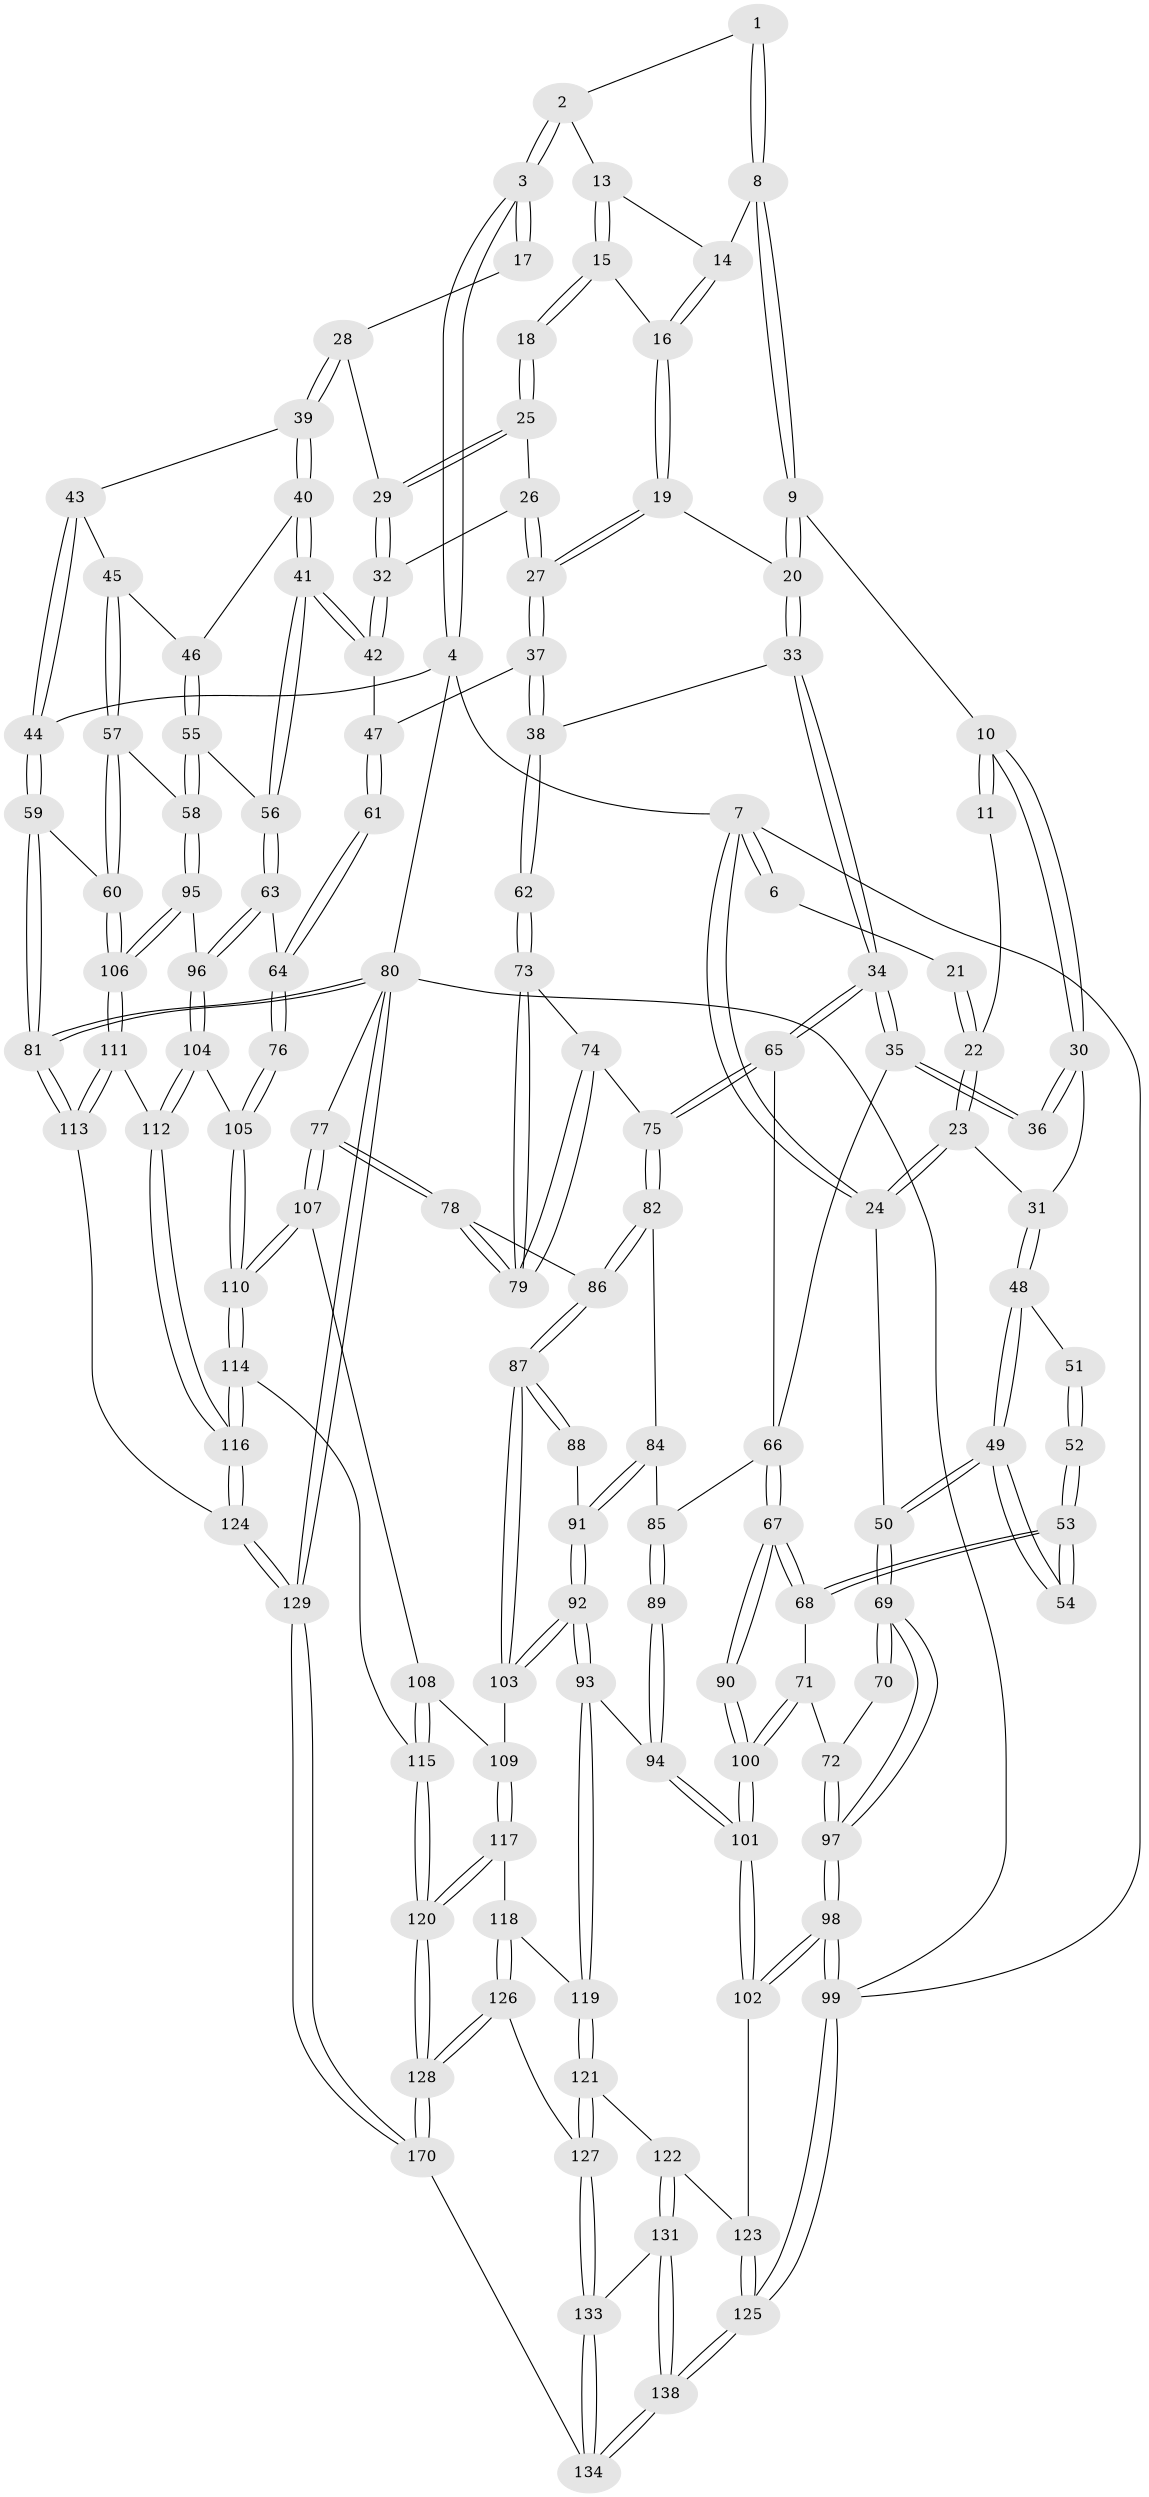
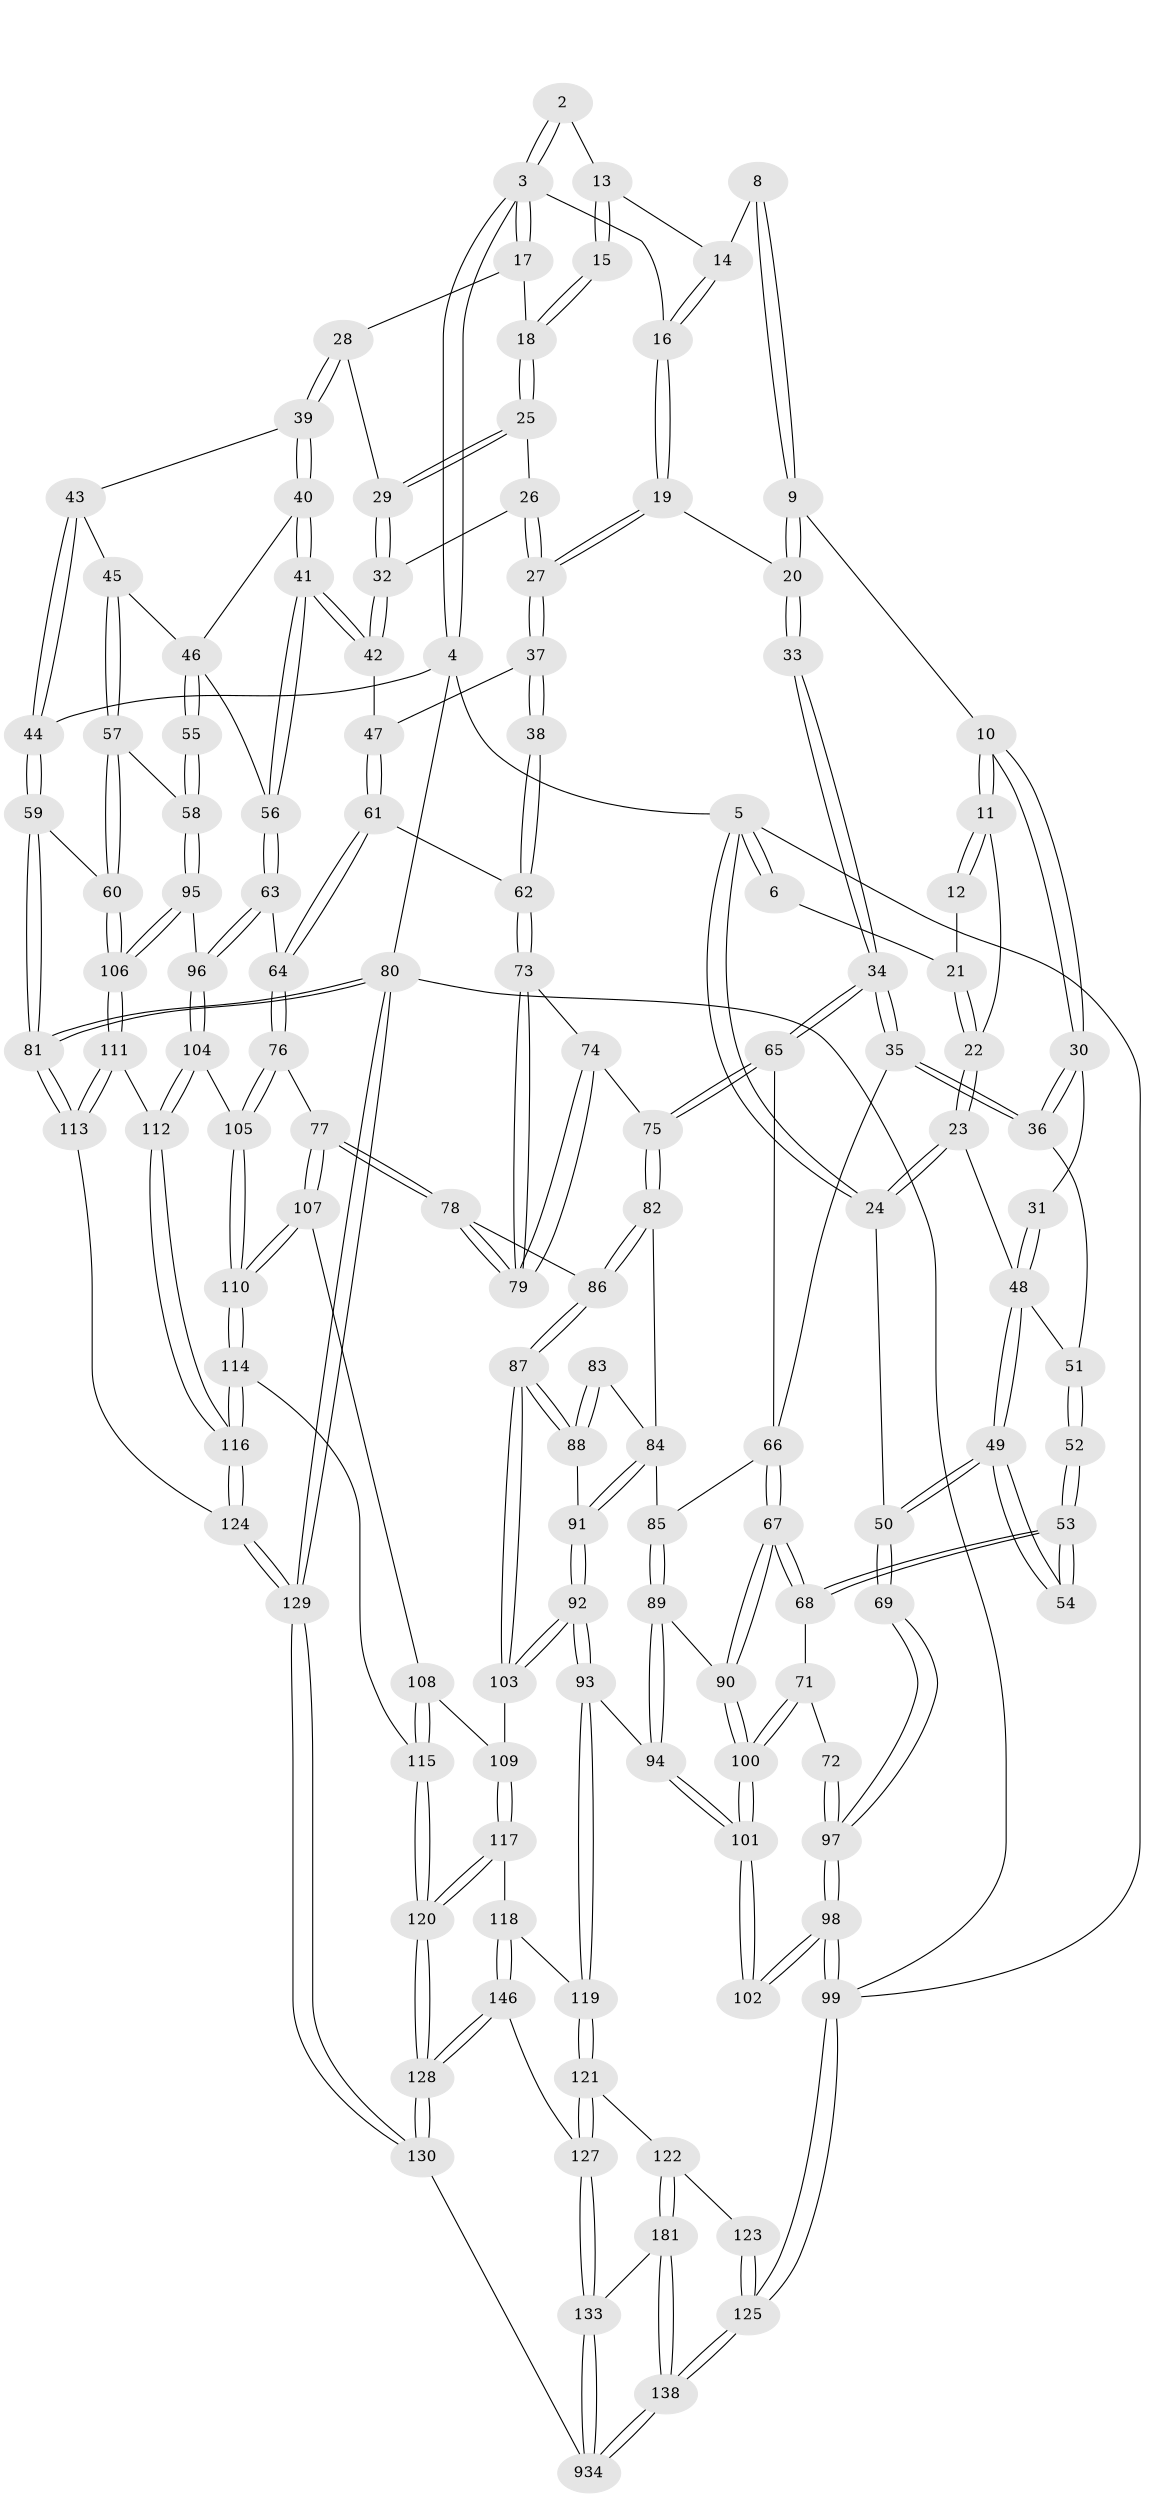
(758, 24) -> none
none -> (525, 301)
(633, 301) -> (632, 236)
(665, 696) -> none
(231, 775) -> (240, 732)
(740, 814) -> (740, 814)
none -> (449, 854)
none -> (957, 893)
(355, 1051) -> (300, 1091)
(998, 1170) -> (989, 1209)
none -> (1086, 1244)
none -> (598, 1367)
none -> (692, 1644)
(884, 1683) -> none
(504, 1999) -> (504, 1999)
(748, 2118) -> none
(422, 2157) -> (422, 2157)
(666, 2236) -> (666, 2236)
(589, 2473) -> (589, 2473)
